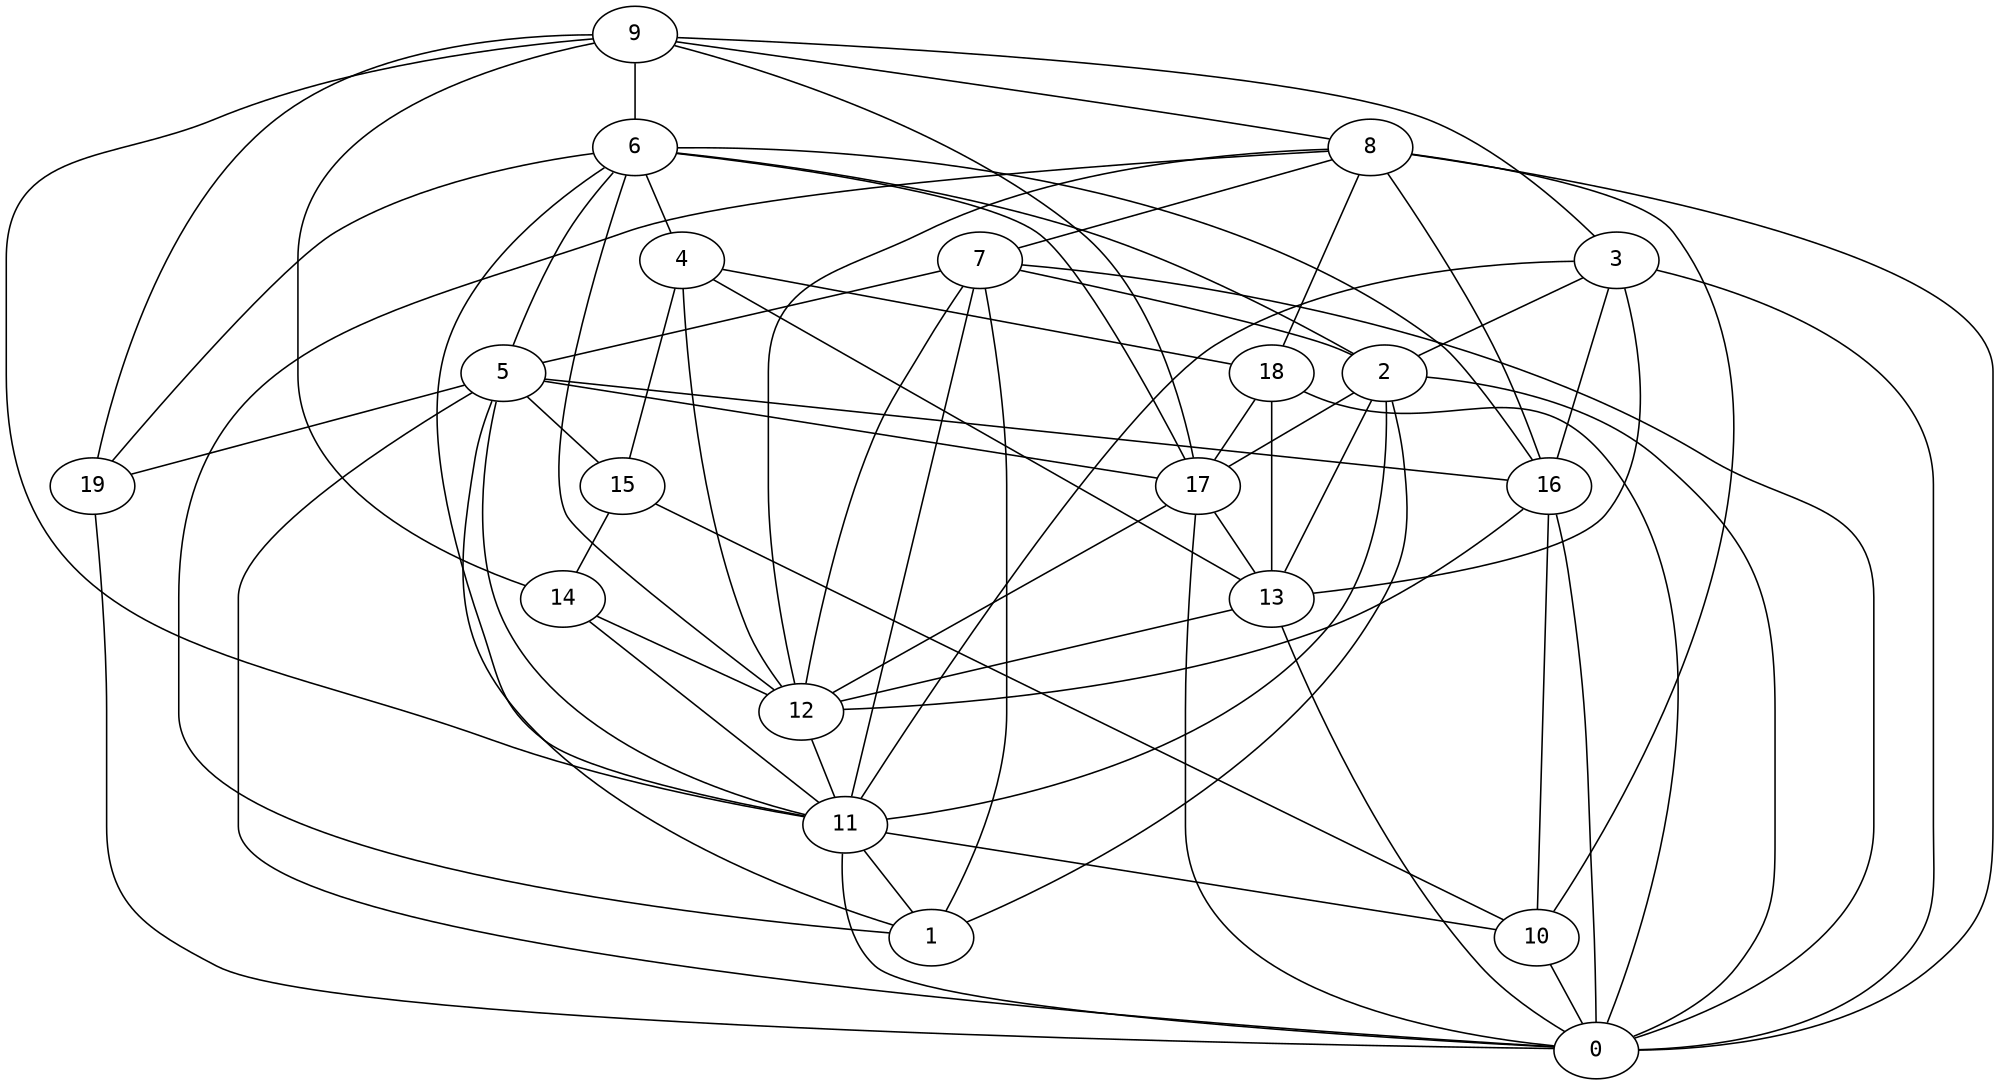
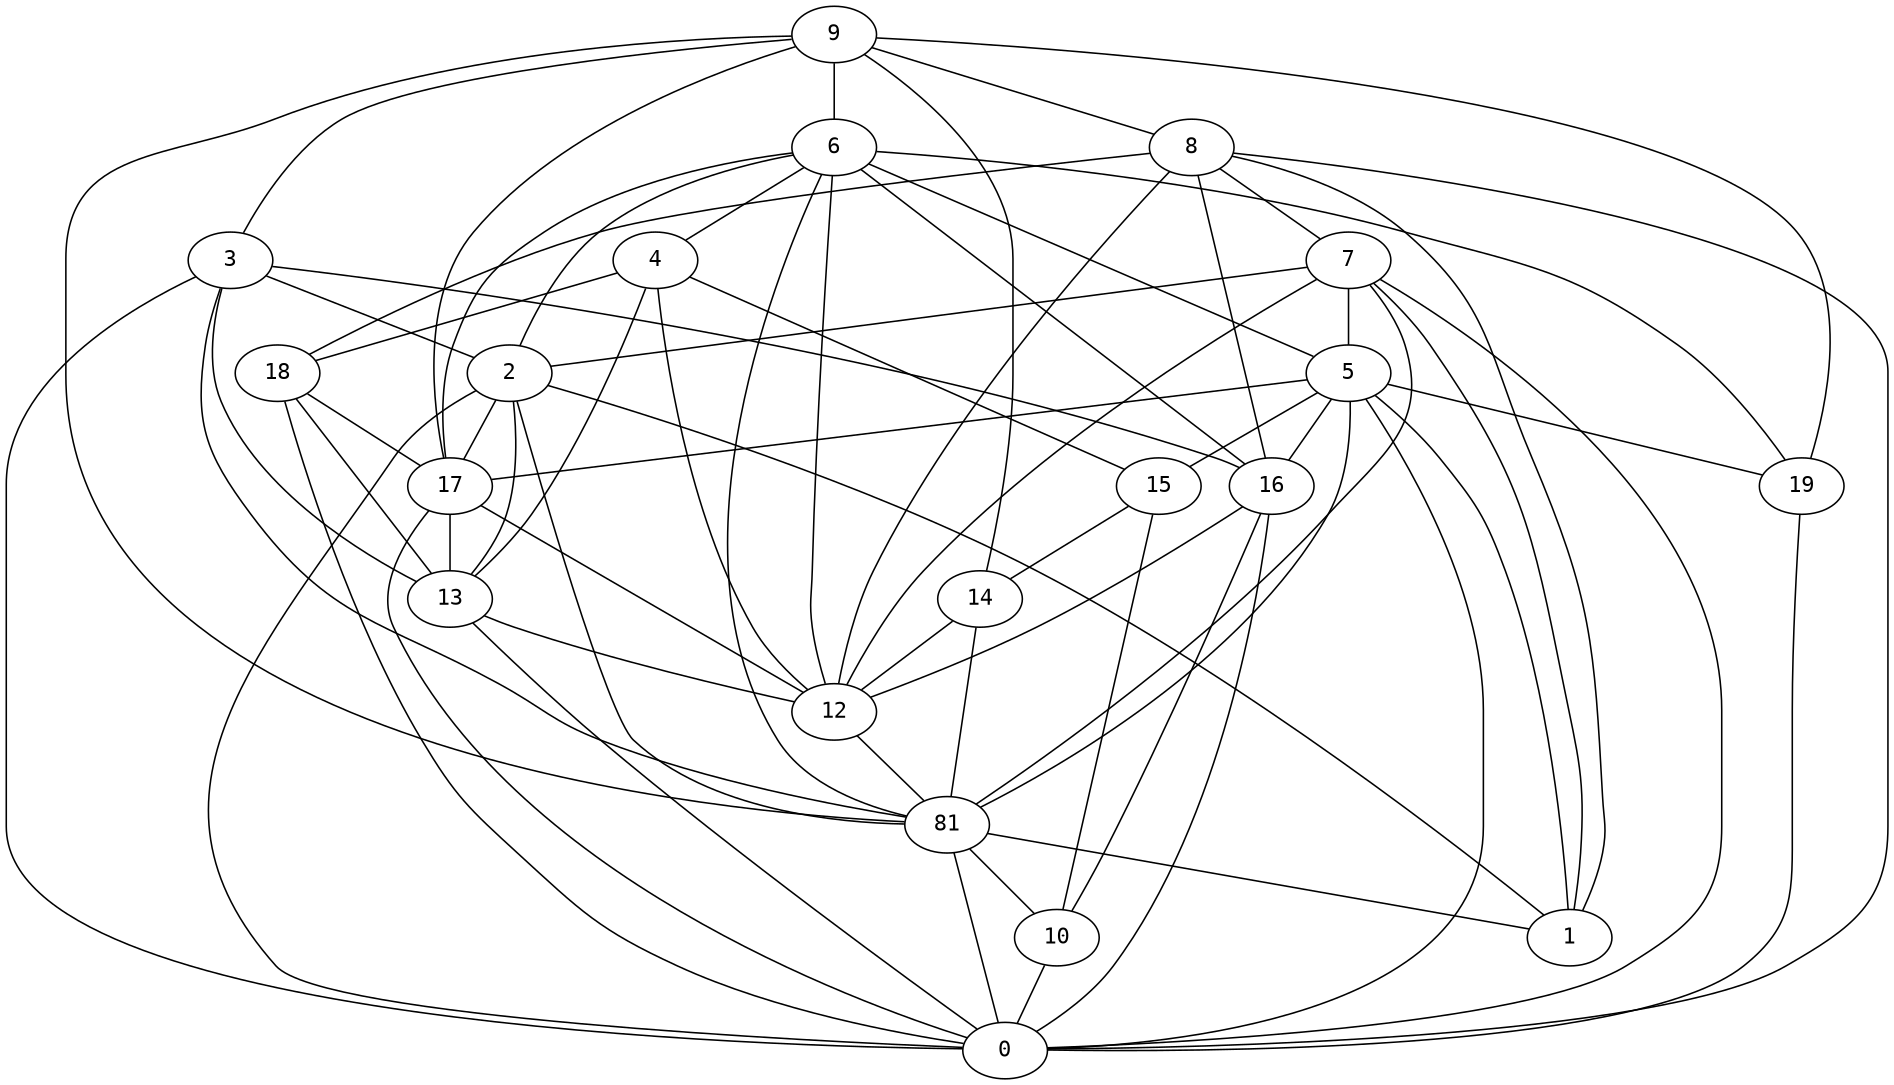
(1731, 447) -> none
(845, 825) -> (947, 825)
